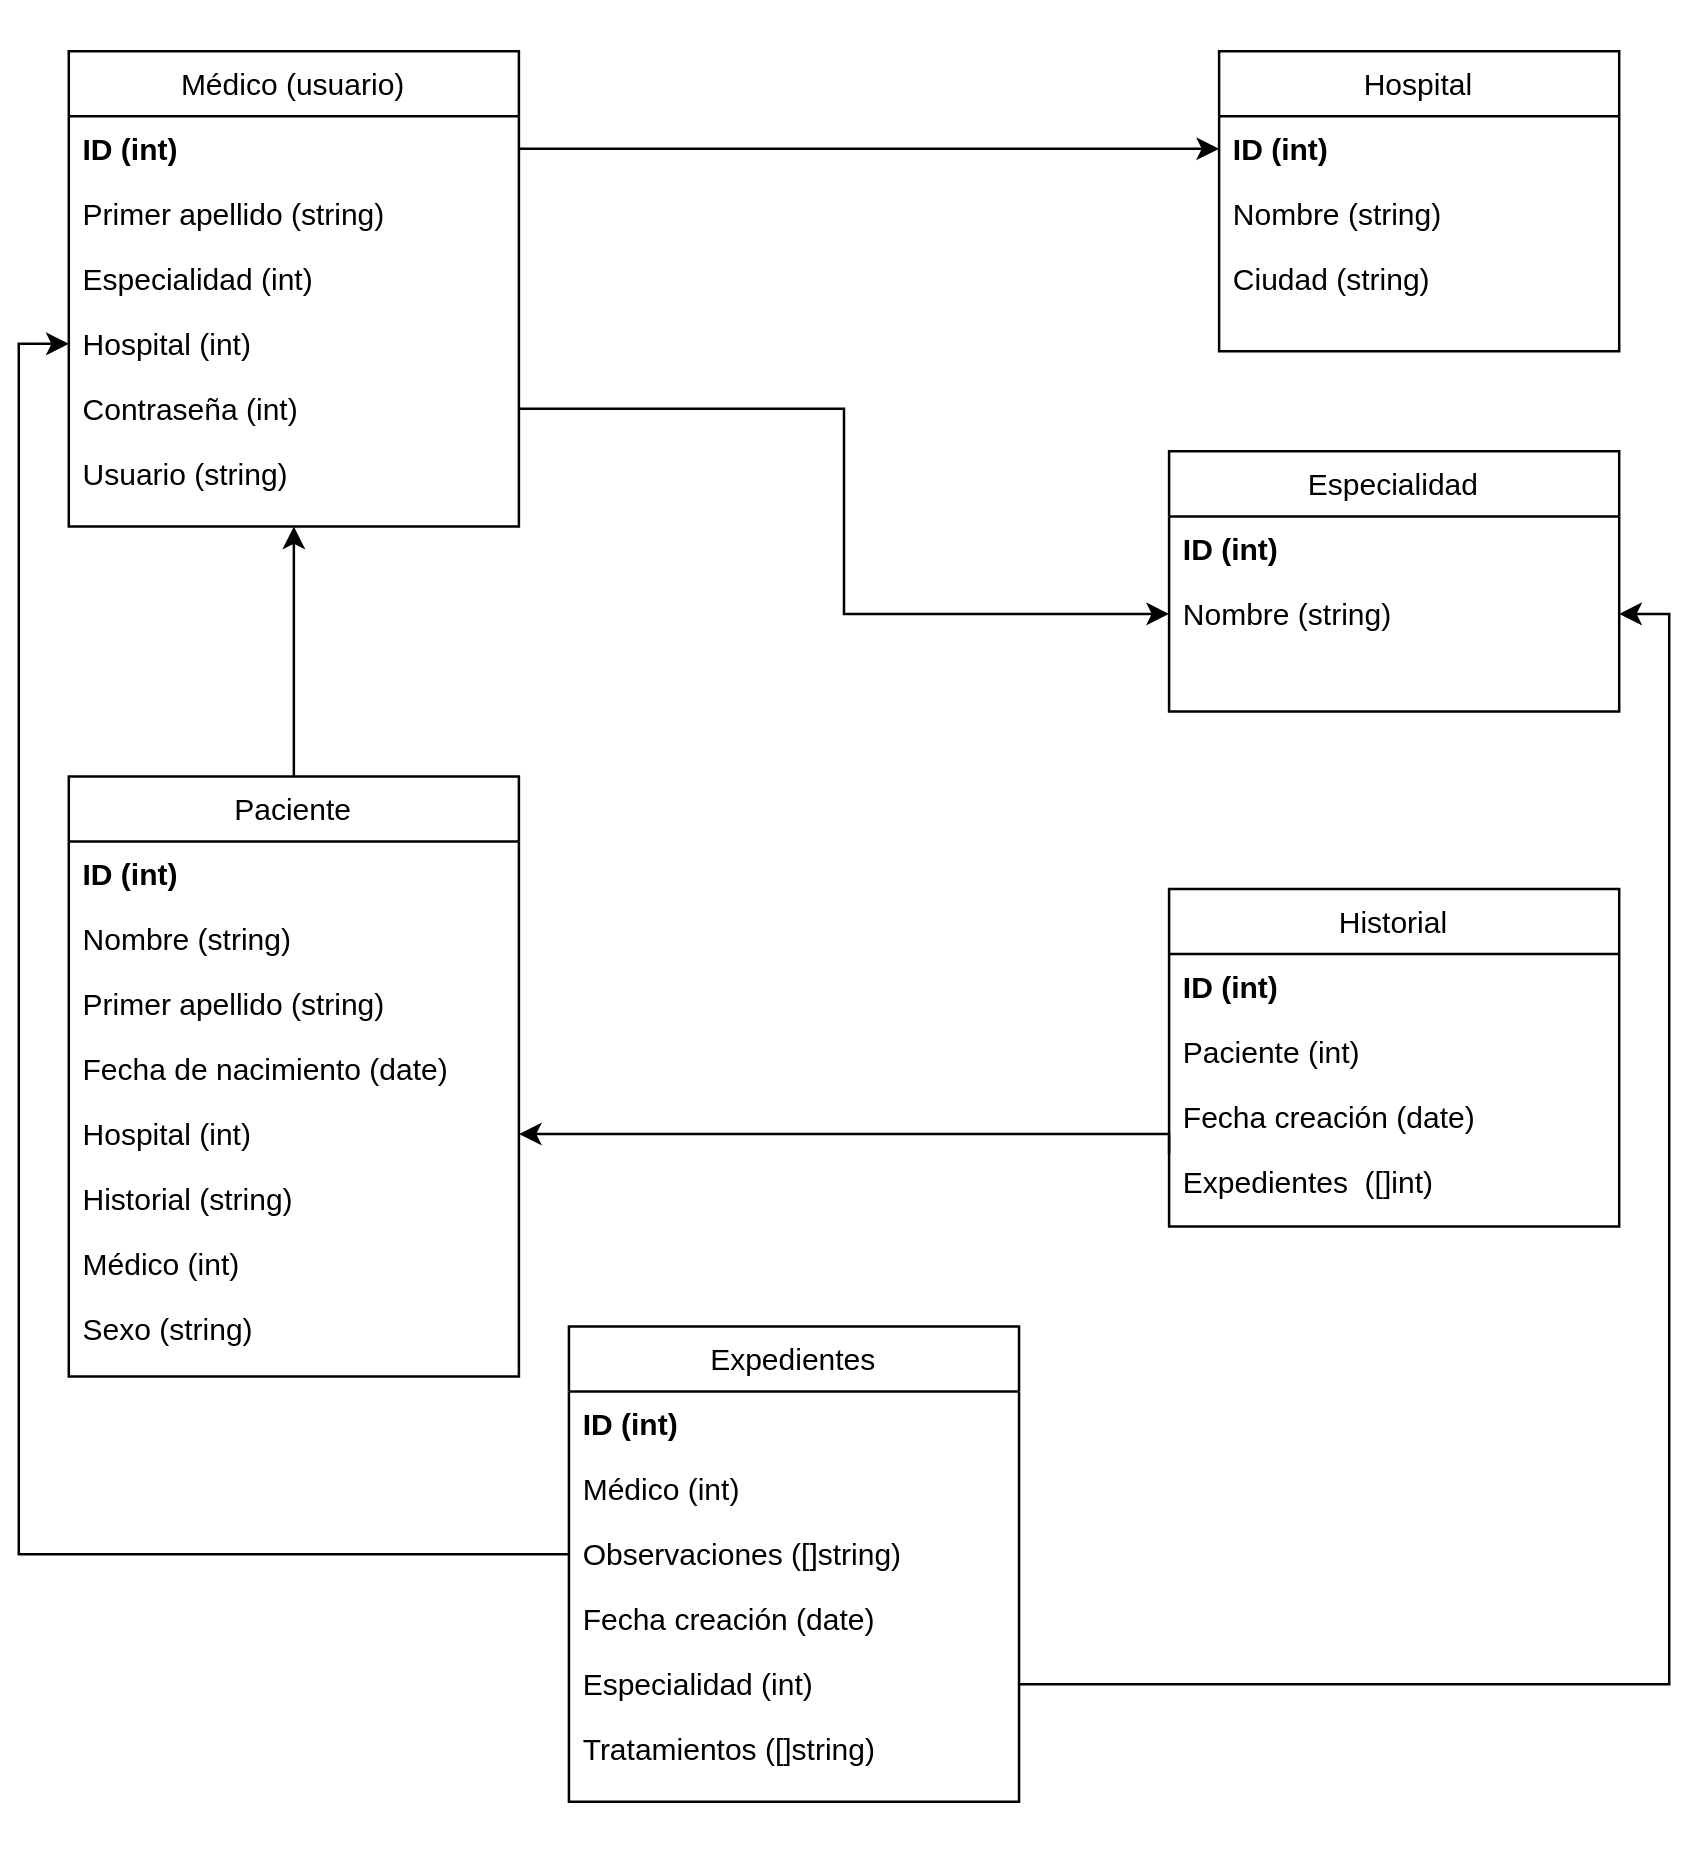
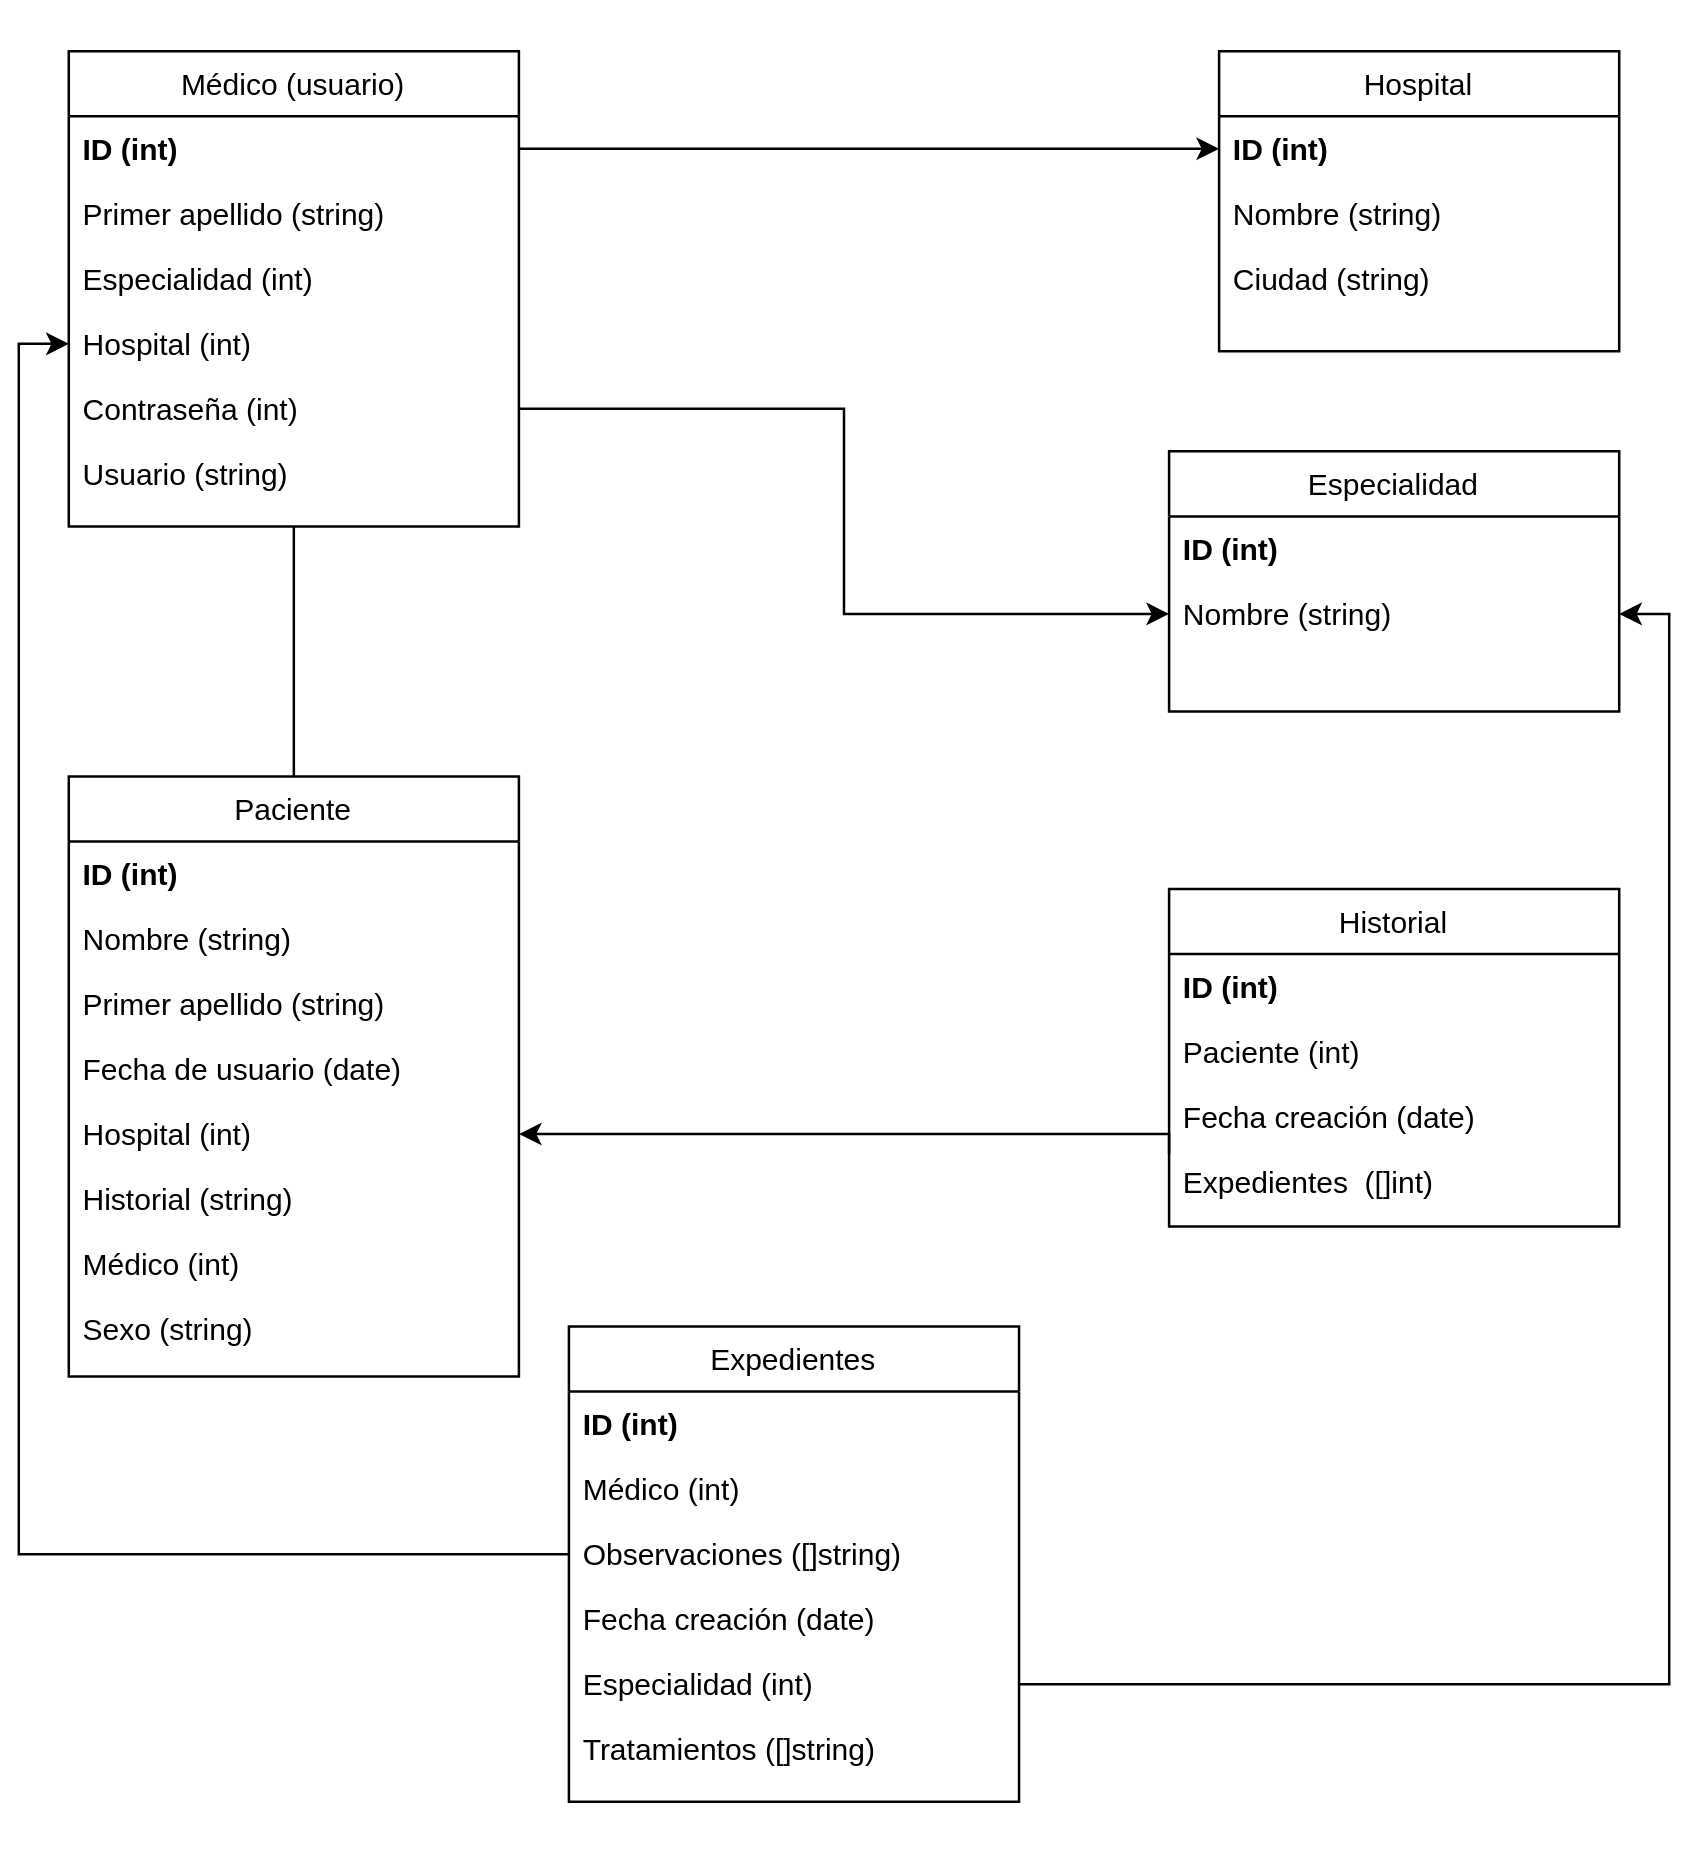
(294, 544) -> (294, 539)
(281, 1070) -> (260, 1070)
